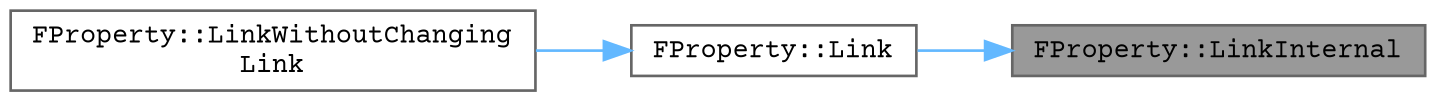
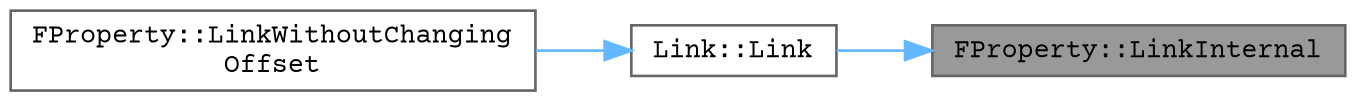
(273, 51) -> (273, 51)
(774, 51) -> (734, 51)
